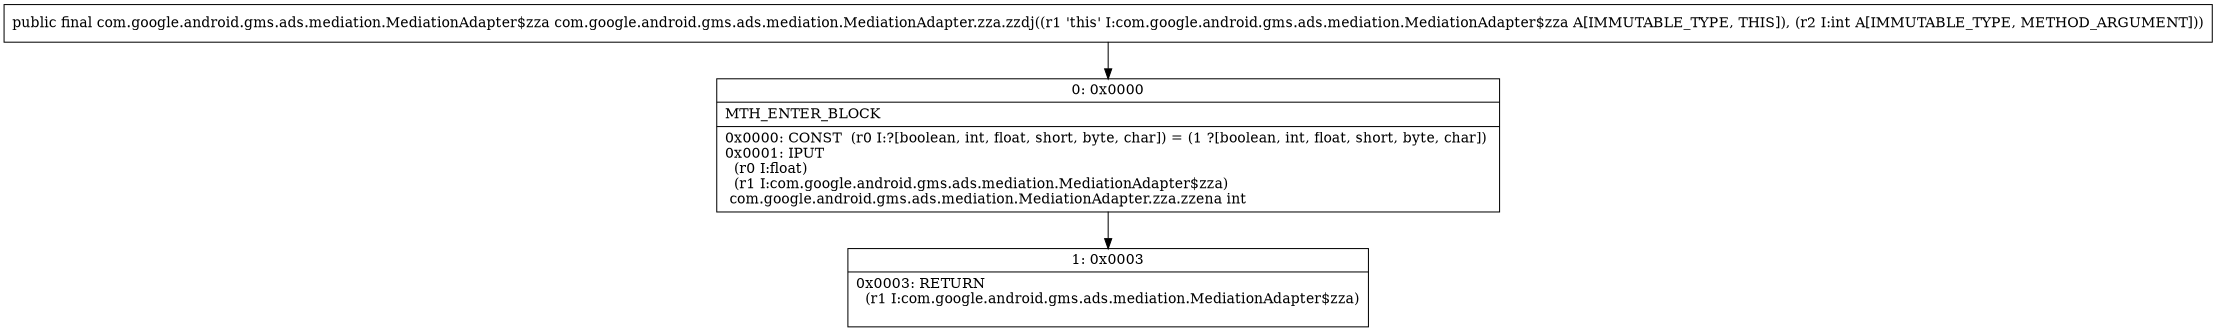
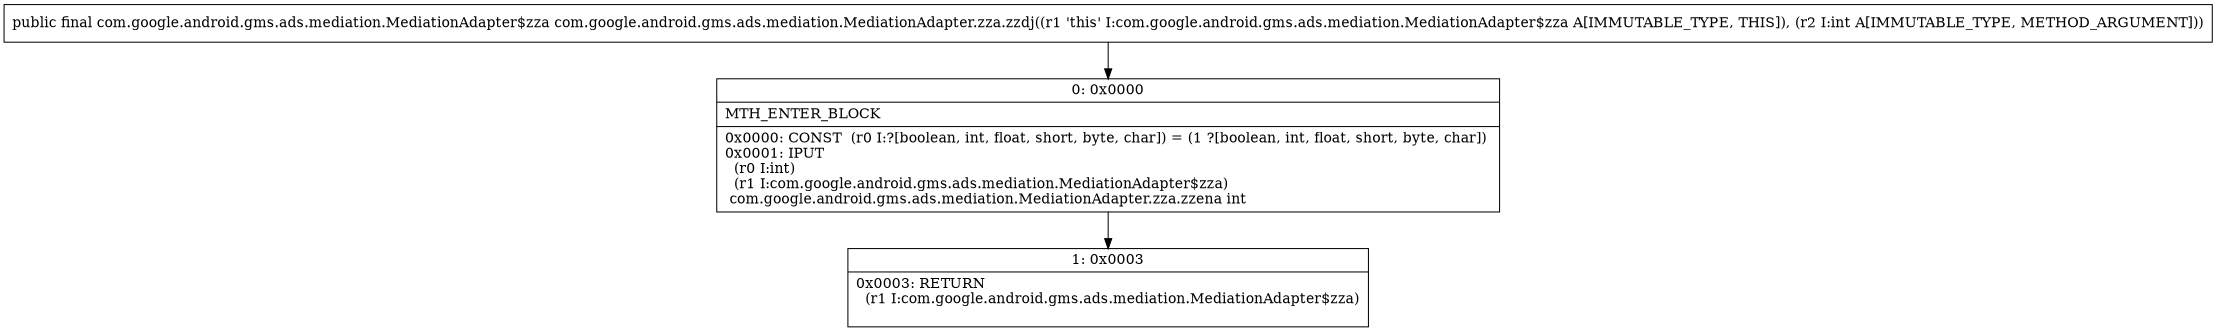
(767, 169) -> (760, 169)
